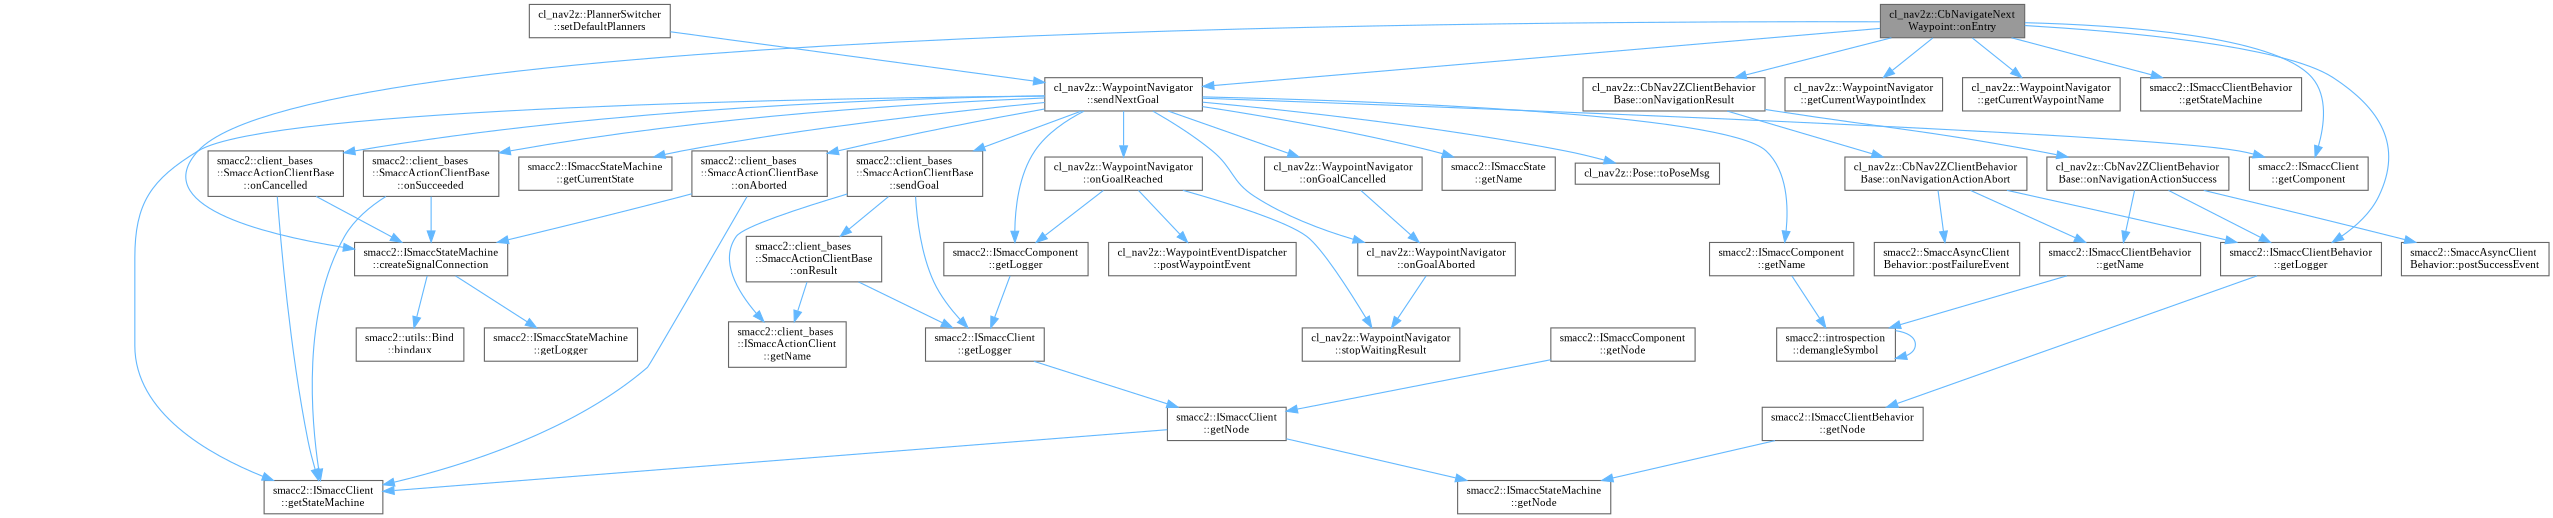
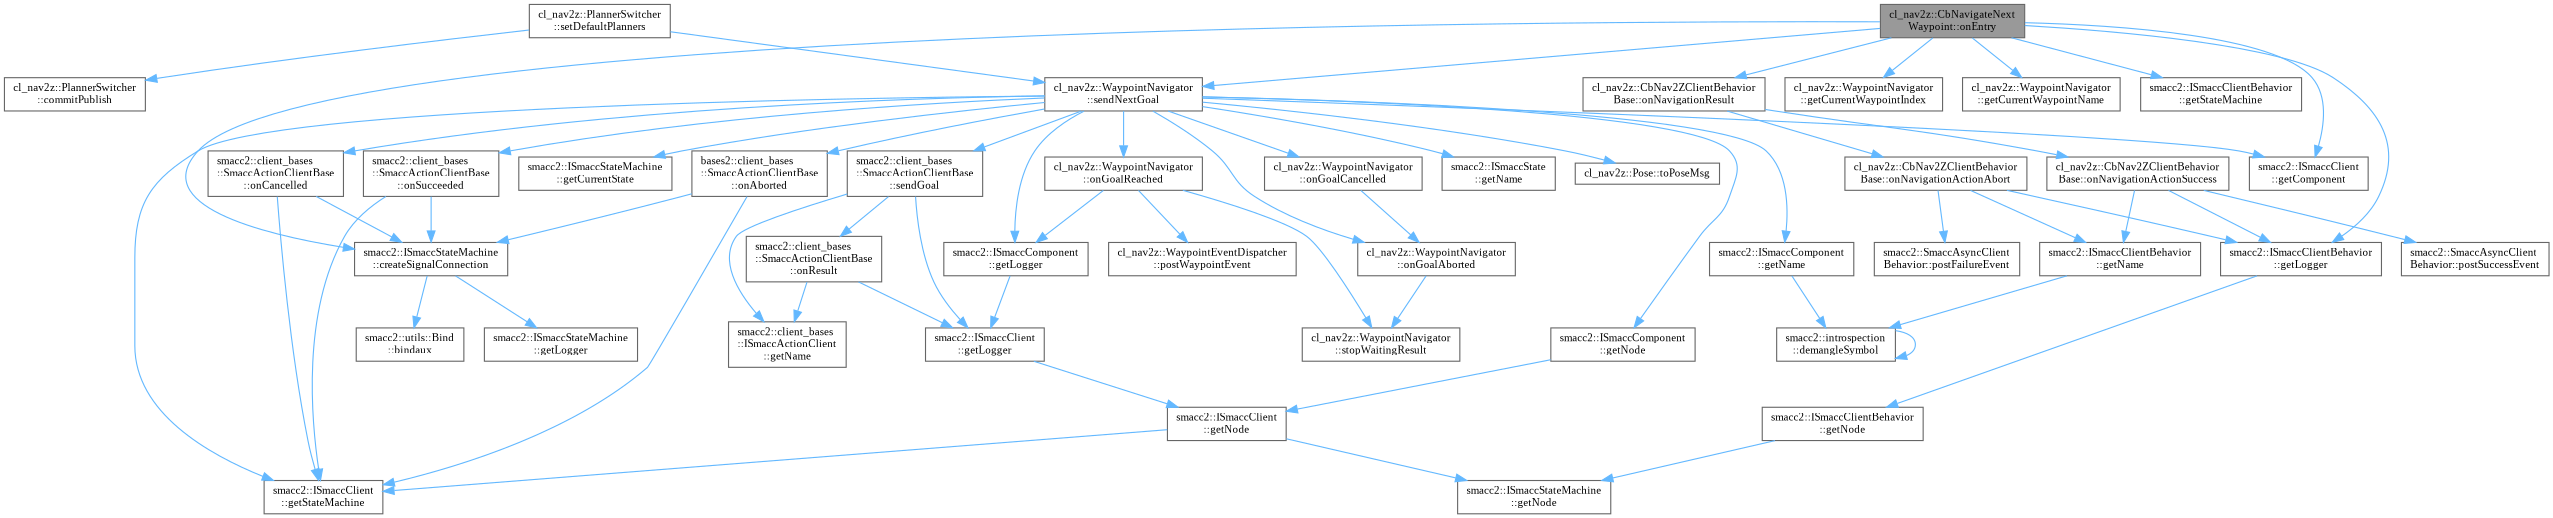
none -> (75, 94)
none -> (1712, 142)
(760, 174) -> (760, 174)
